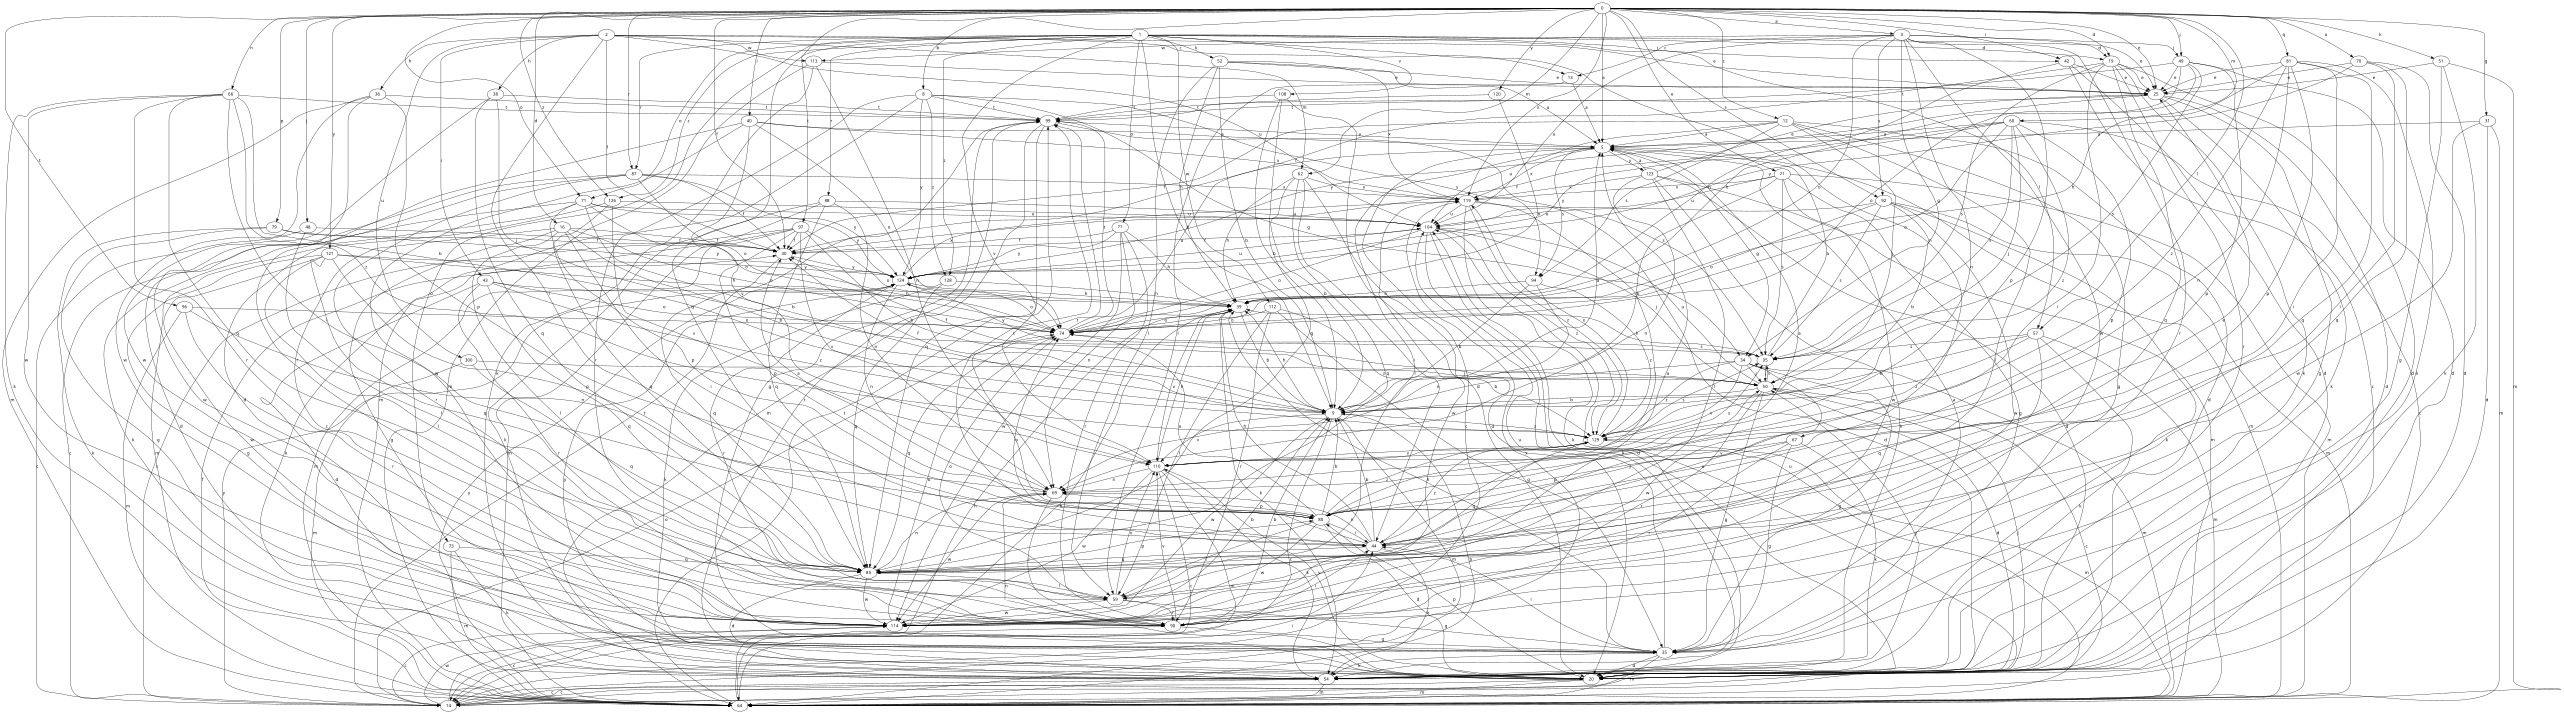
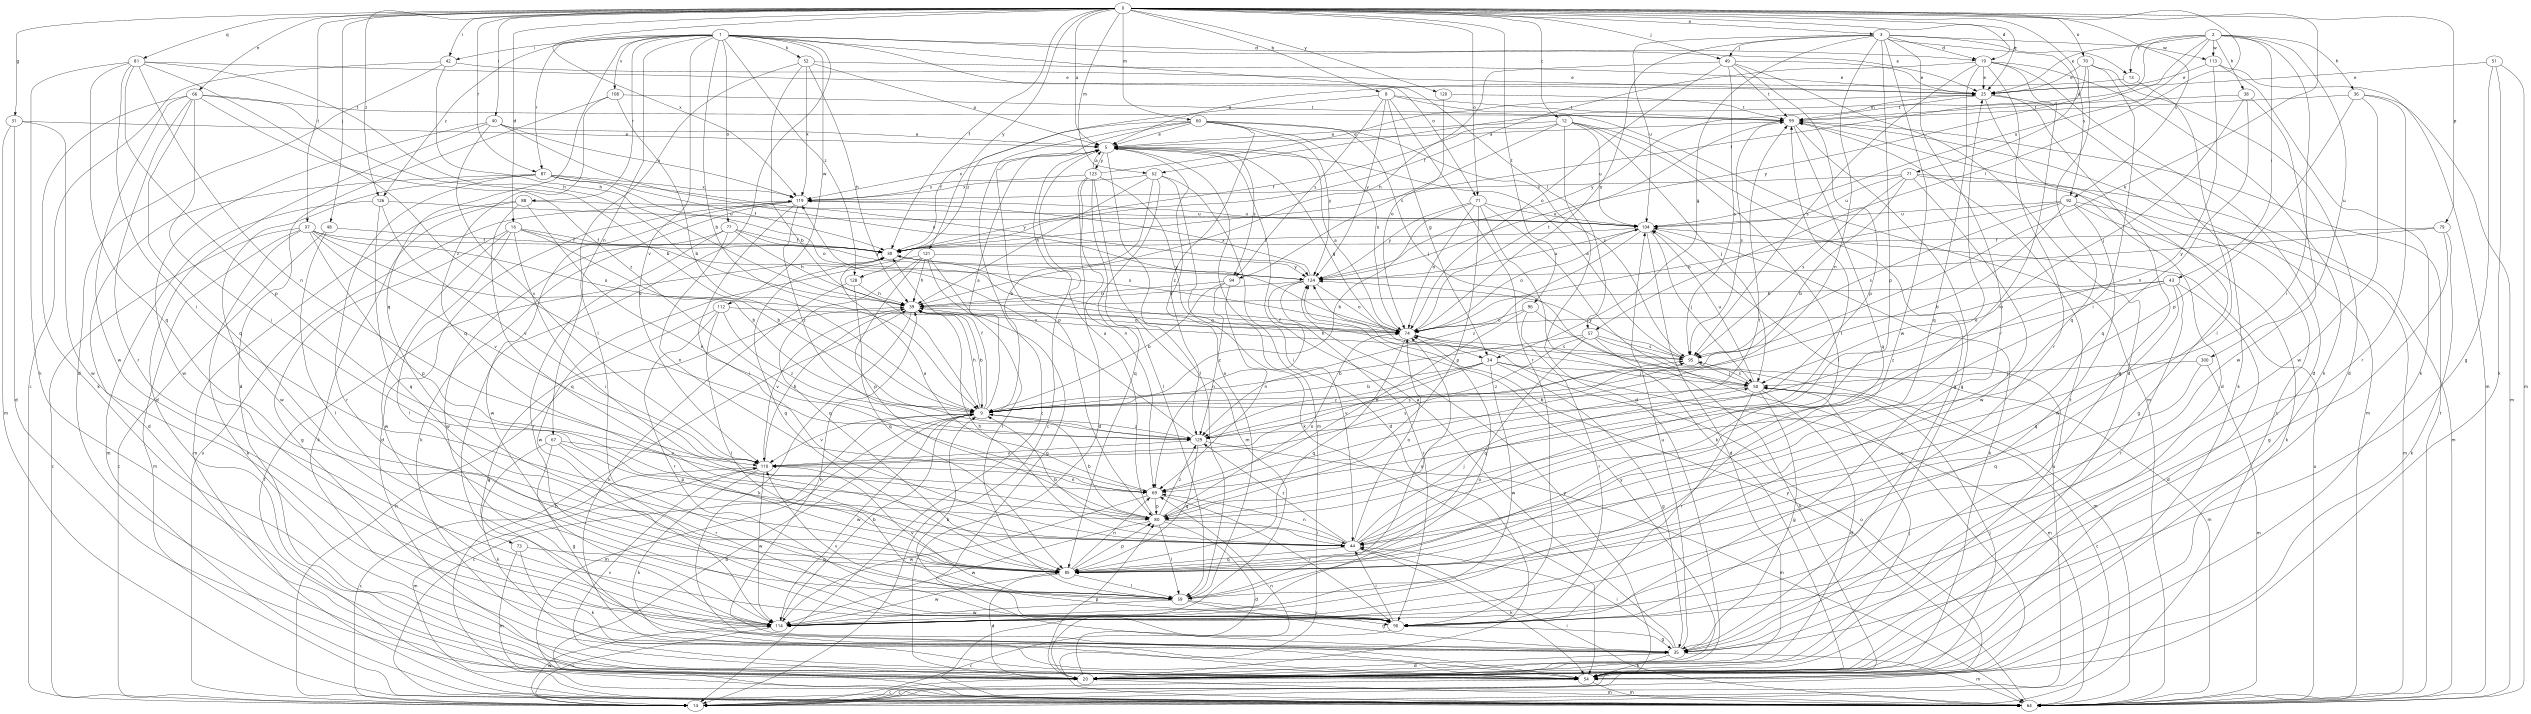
(2024, 12) -> (2092, 17)
(327, 427) -> (387, 427)
